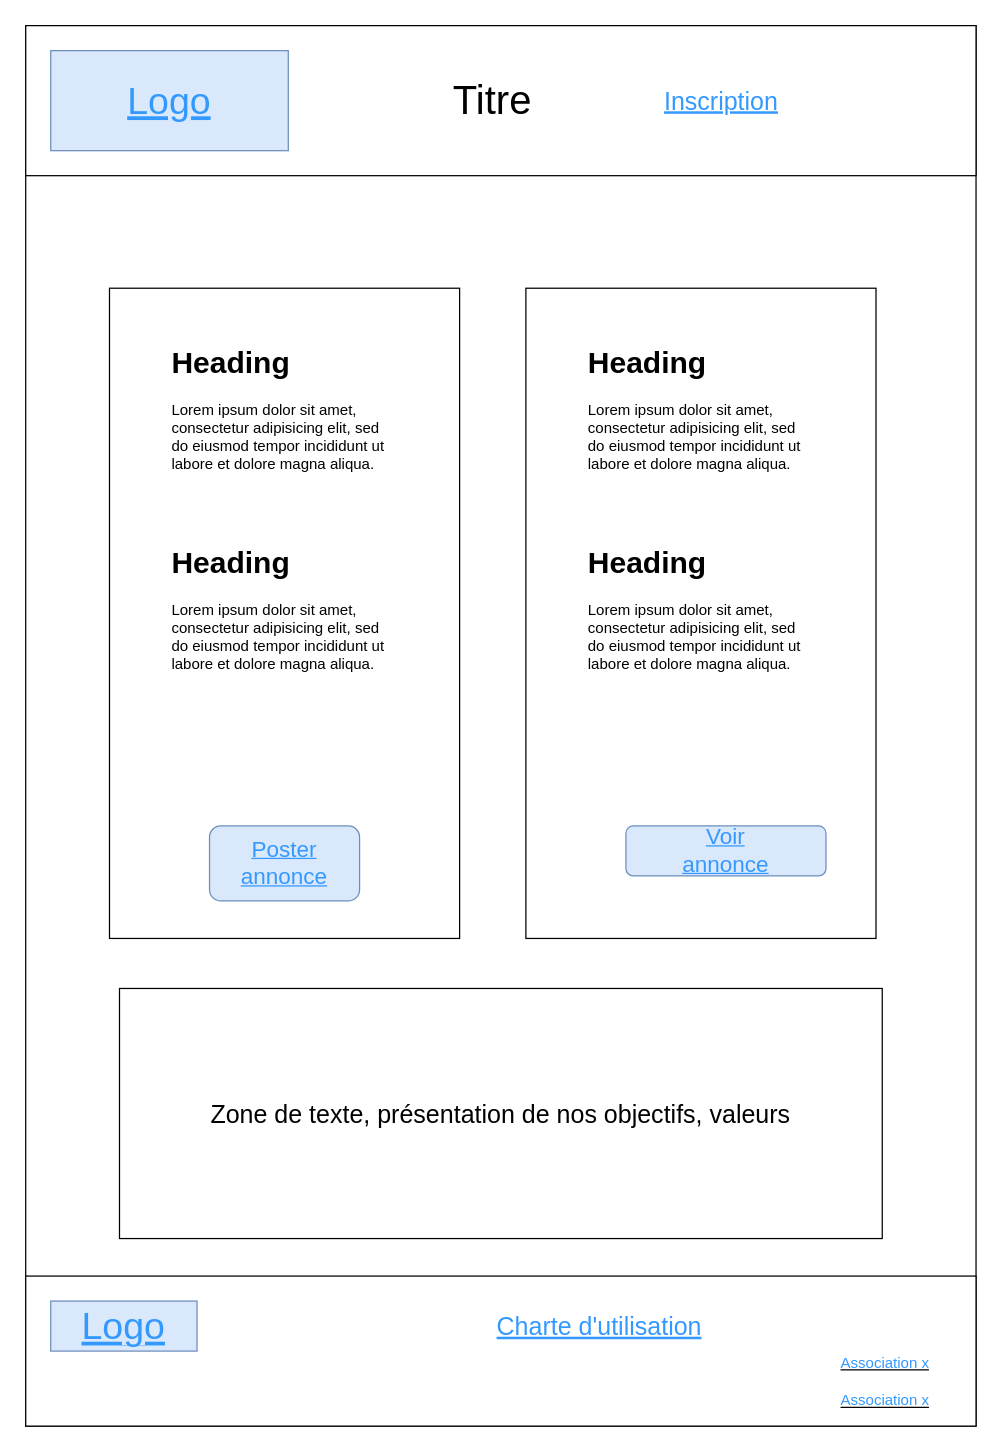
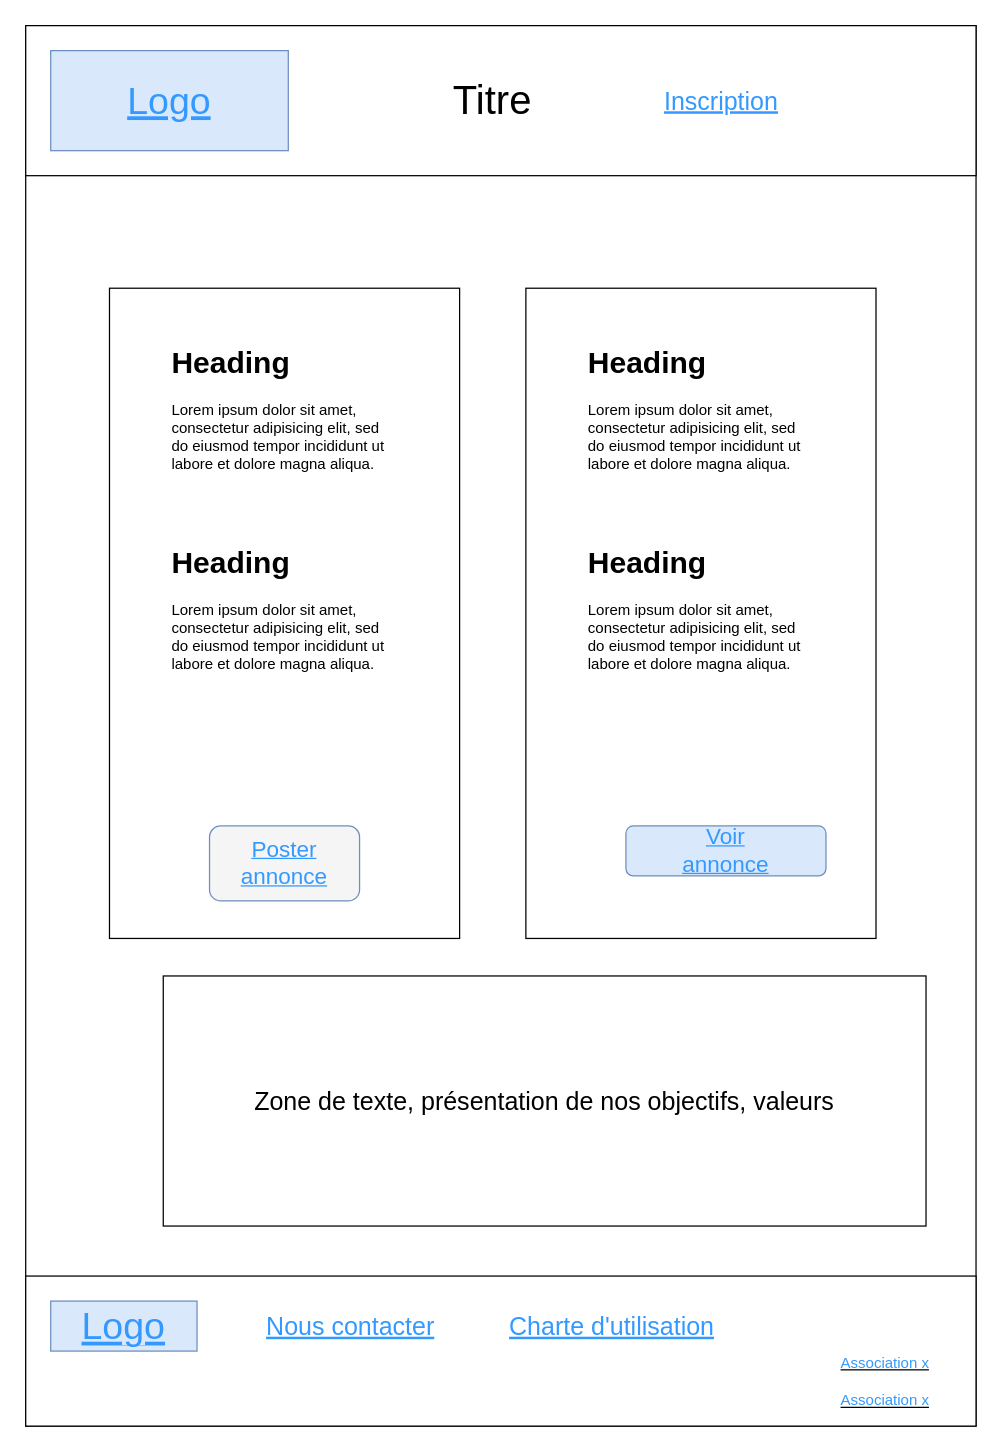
(284, 863) -> (284, 863)
(501, 1113) -> (544, 1101)
none -> (351, 1326)
(599, 1326) -> (611, 1326)
